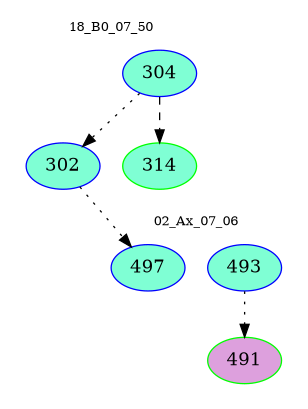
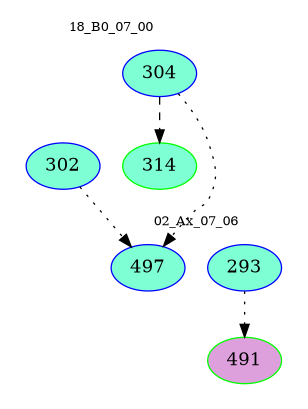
(111, 28) -> (111, 28)
(116, 115) -> (215, 168)
(245, 268) -> (245, 268)
